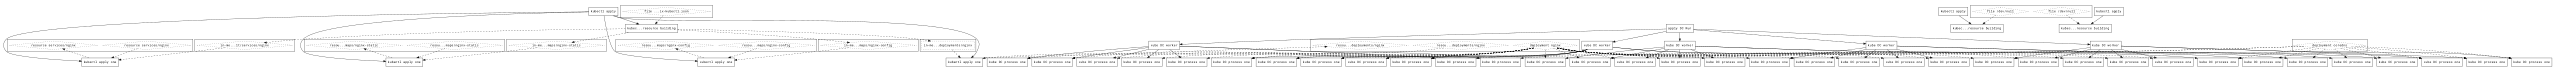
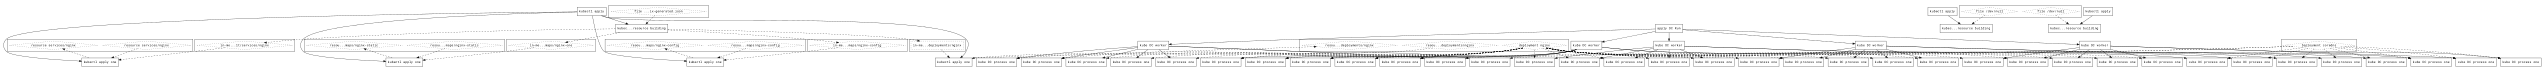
(667, 12) -> (659, 12)
(556, 45) -> (551, 45)
